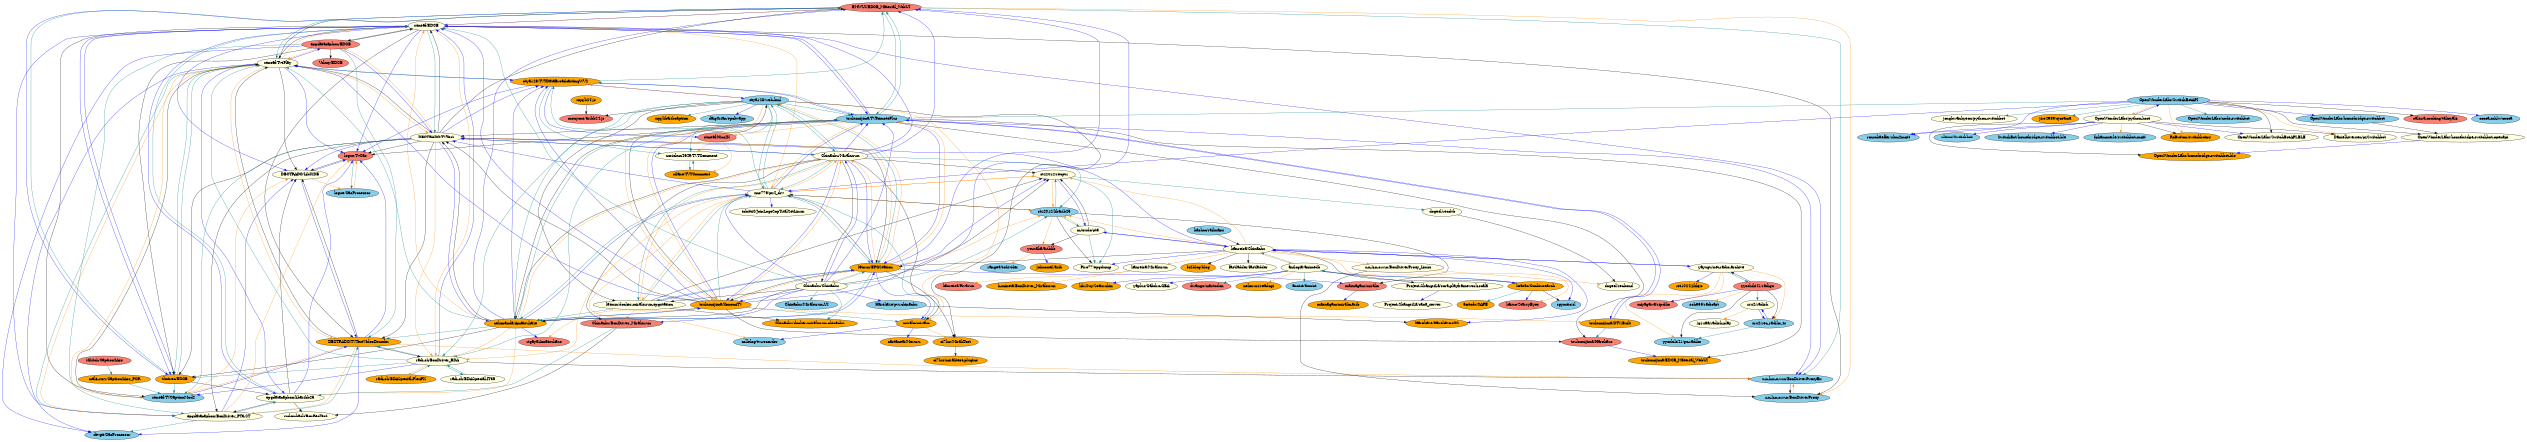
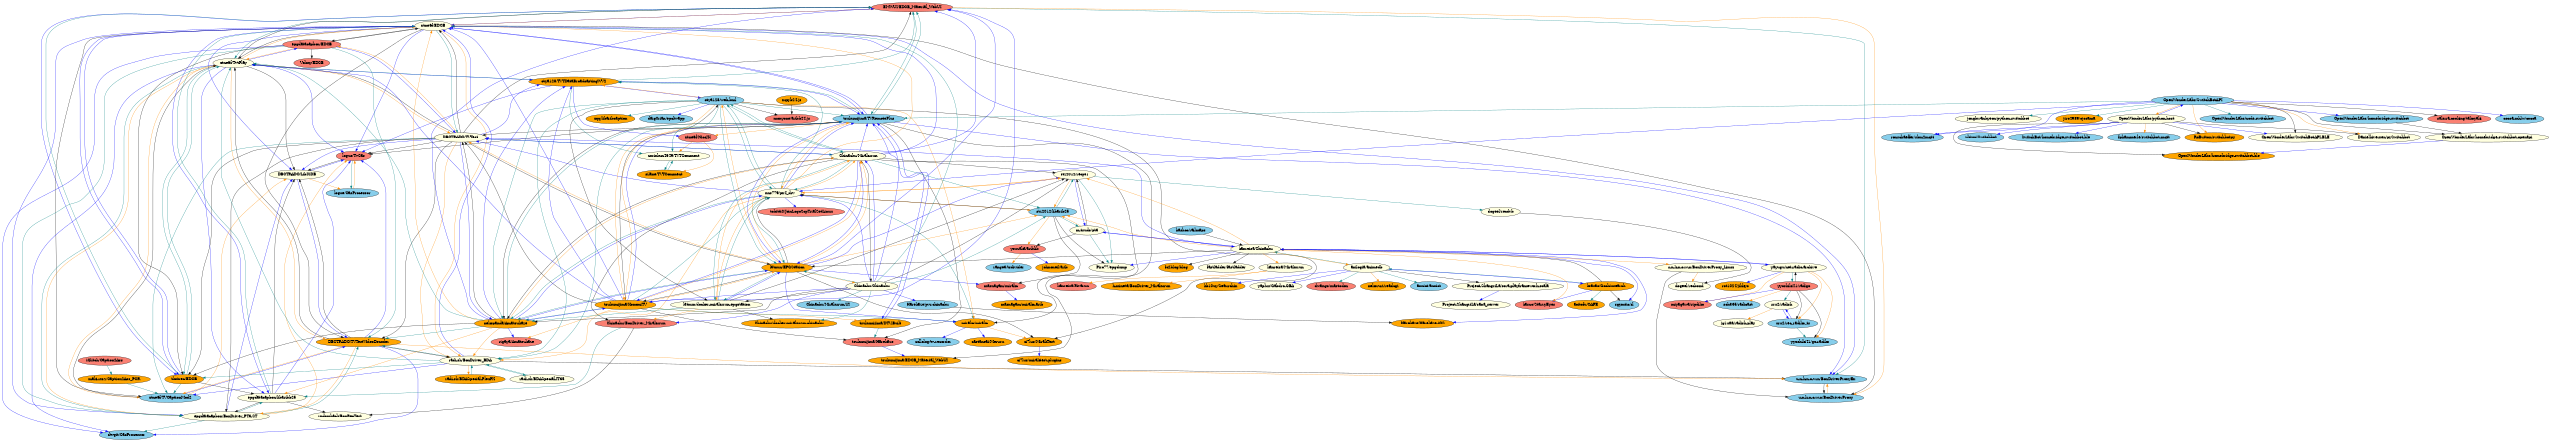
(773, 212) -> (801, 212)
(600, 290) -> none
